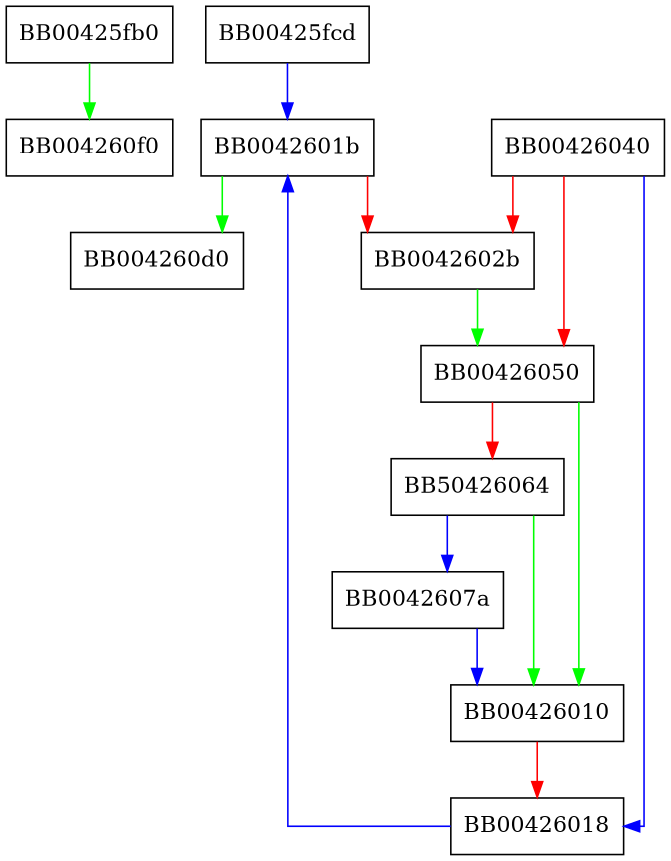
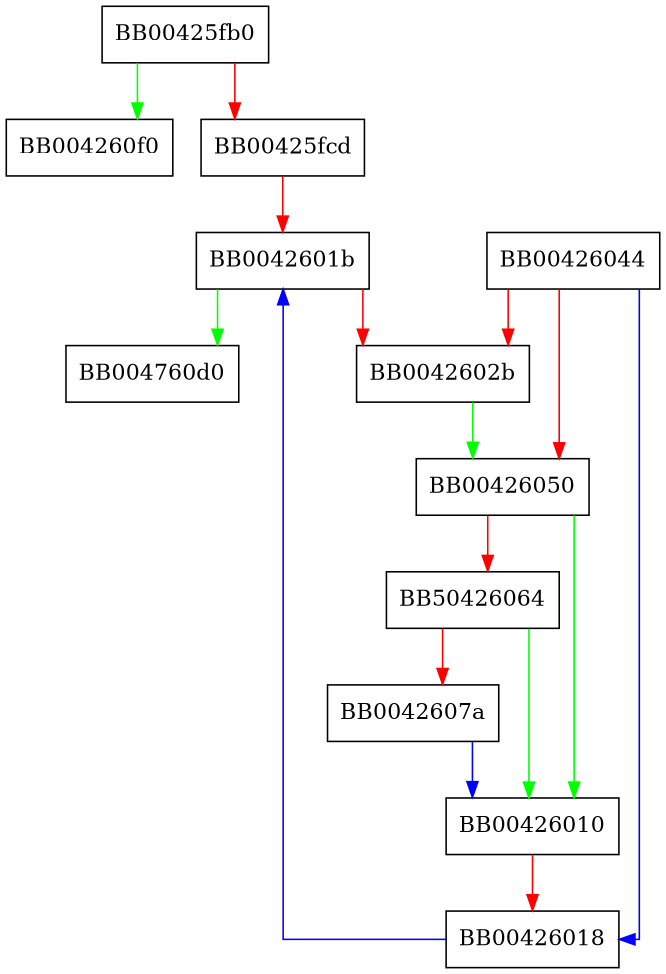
none -> (235, 83)
(287, 83) -> (283, 196)
(578, 148) -> (573, 261)
(157, 261) -> (152, 374)
(447, 535) -> (443, 649)
